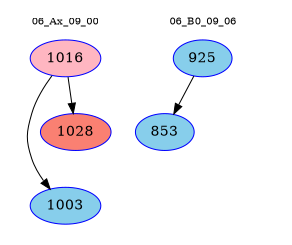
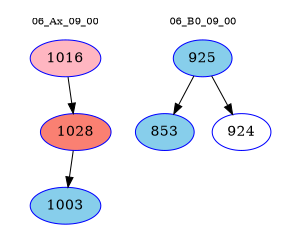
(203, 22) -> (203, 22)
(28, 127) -> (71, 164)
none -> (242, 132)
